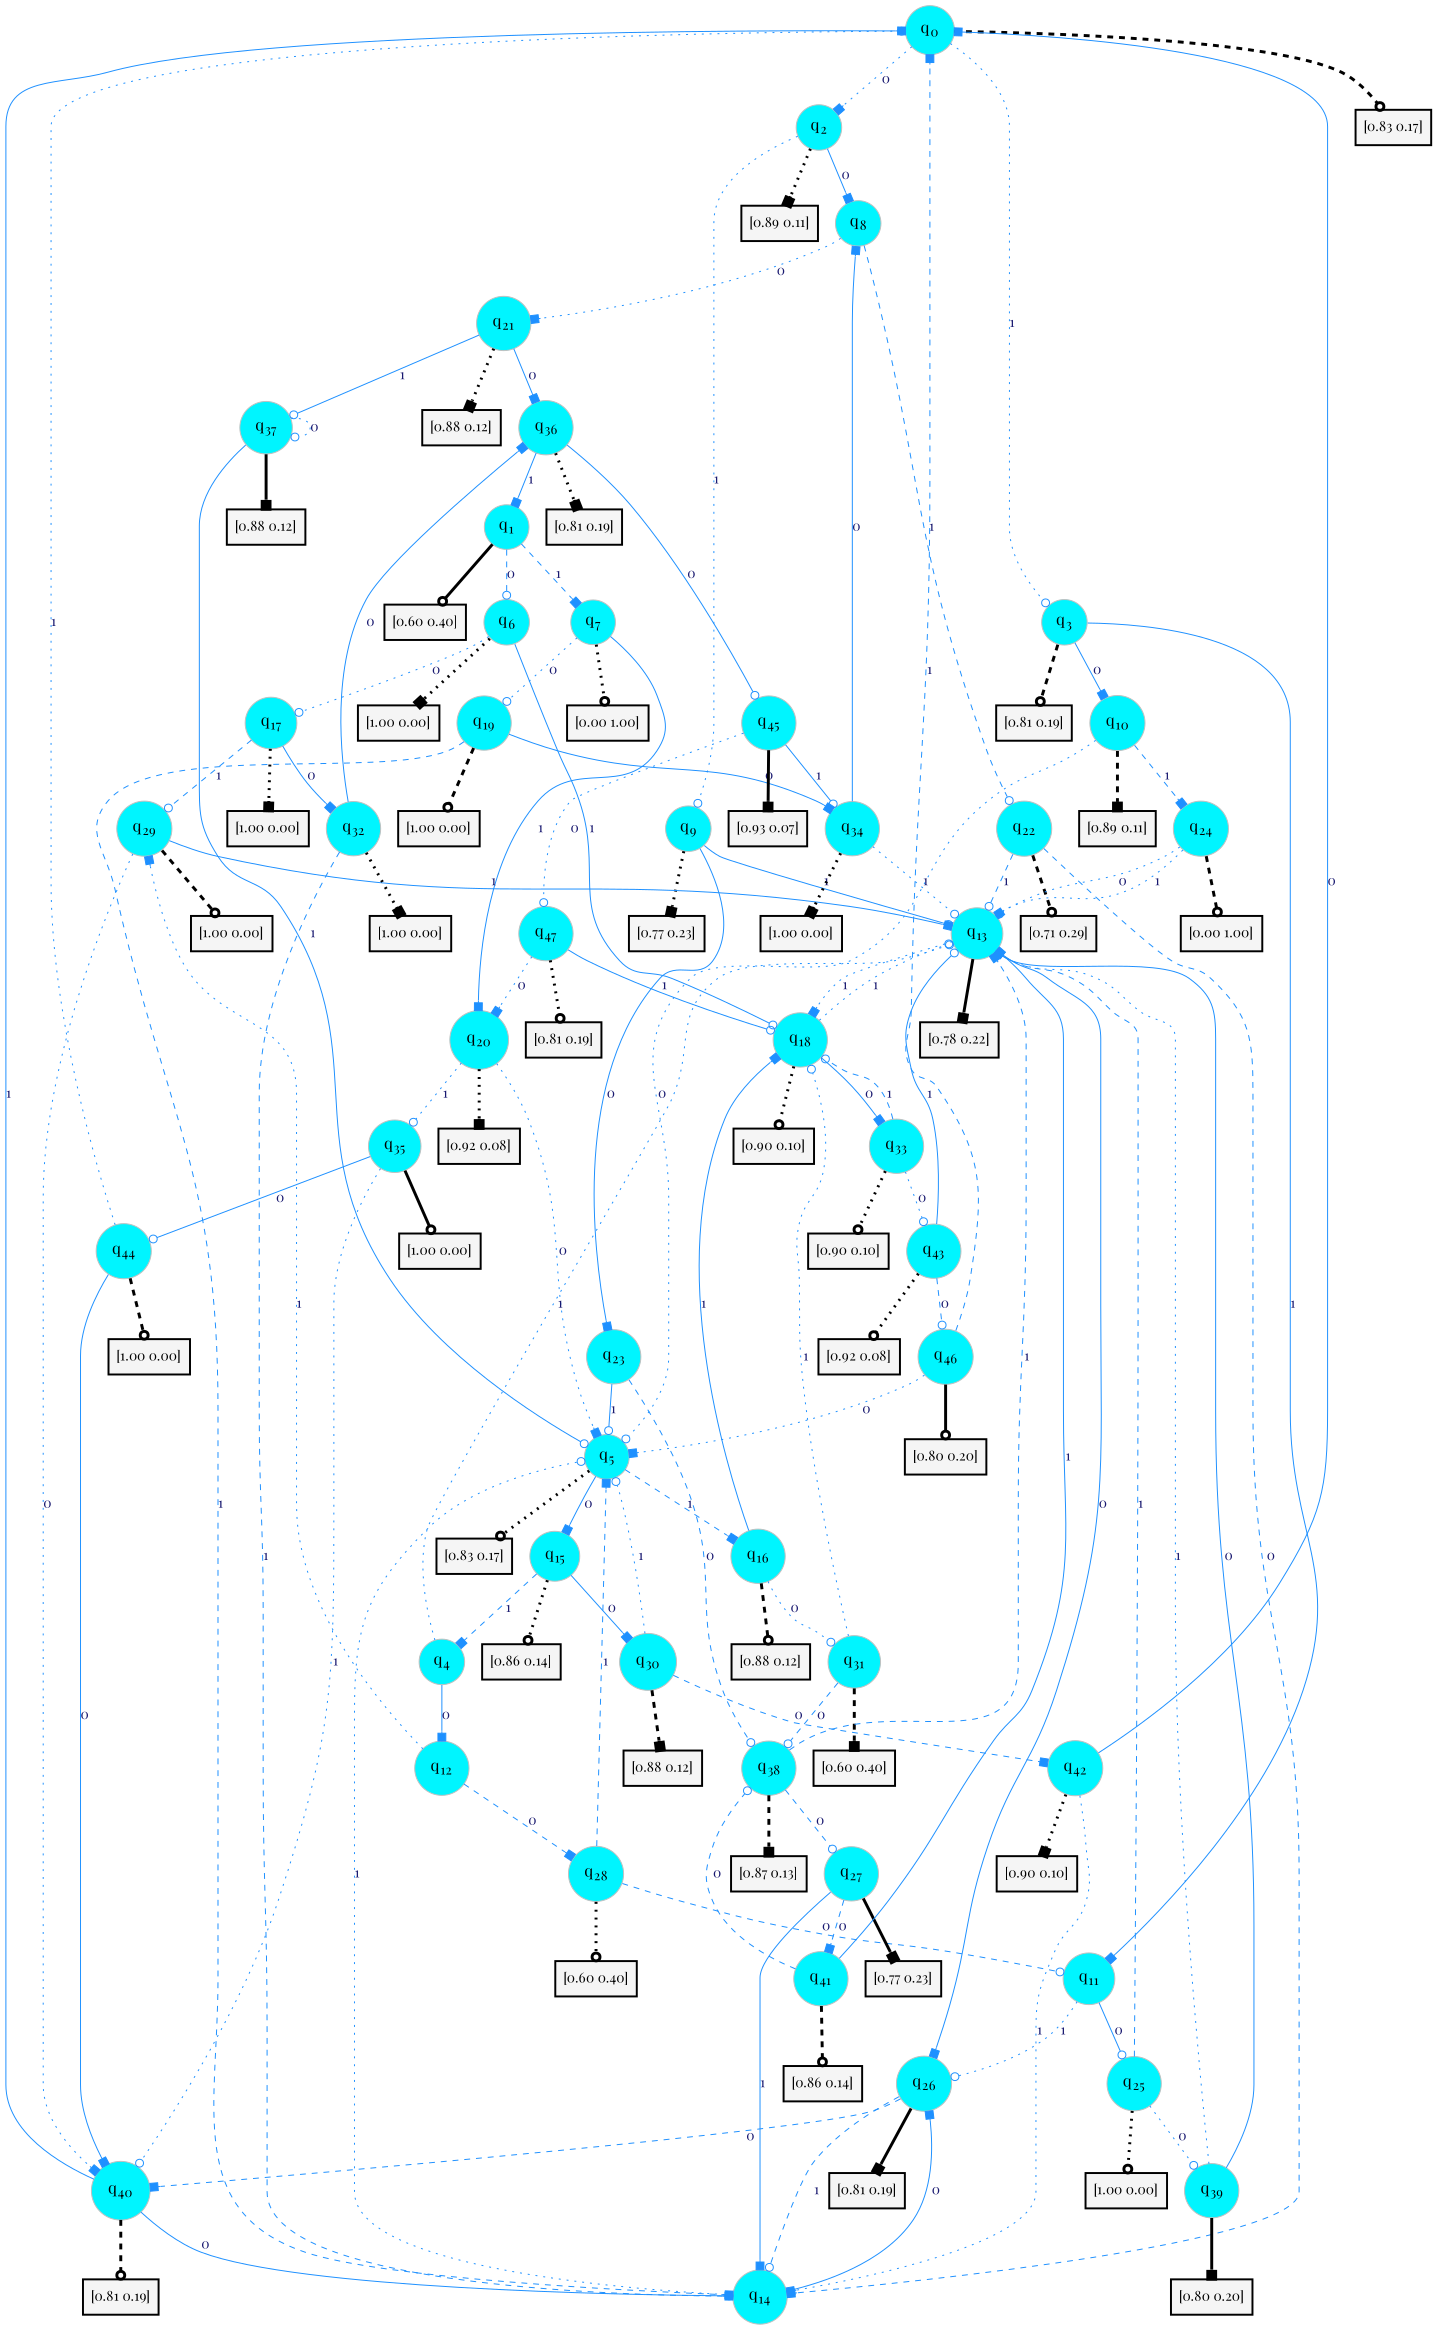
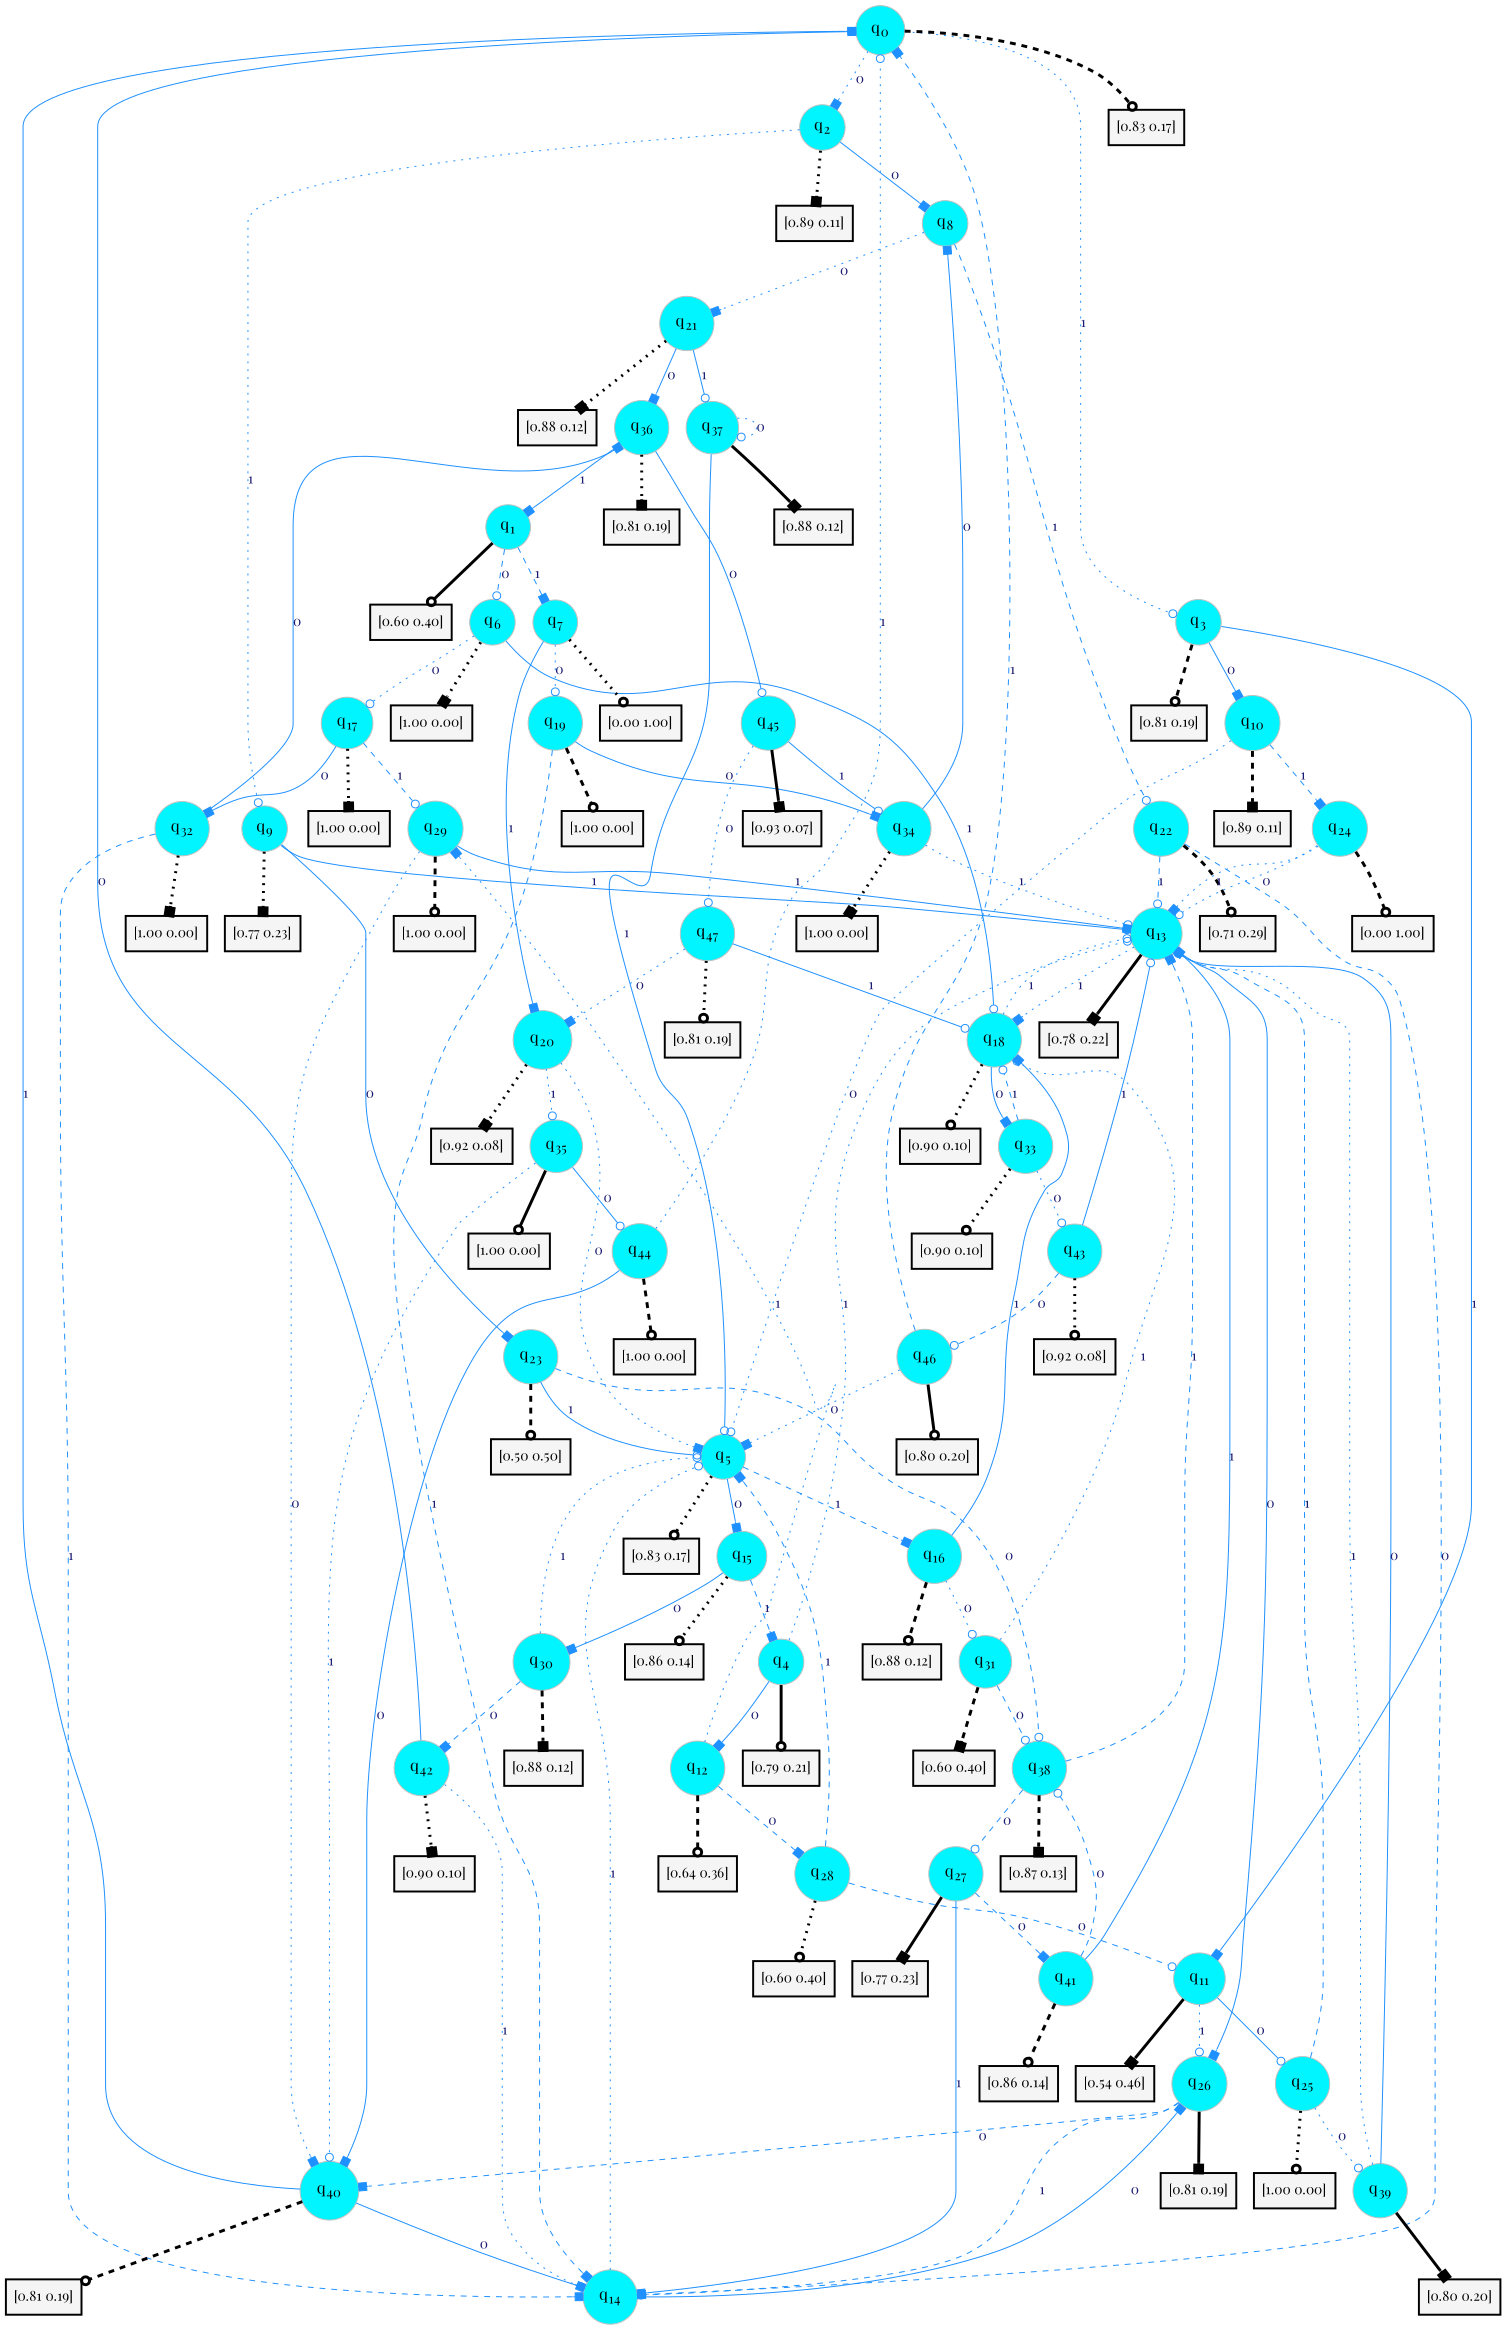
none -> (531, 1457)
none -> (781, 1768)
none -> (698, 1874)
none -> (1115, 2084)
